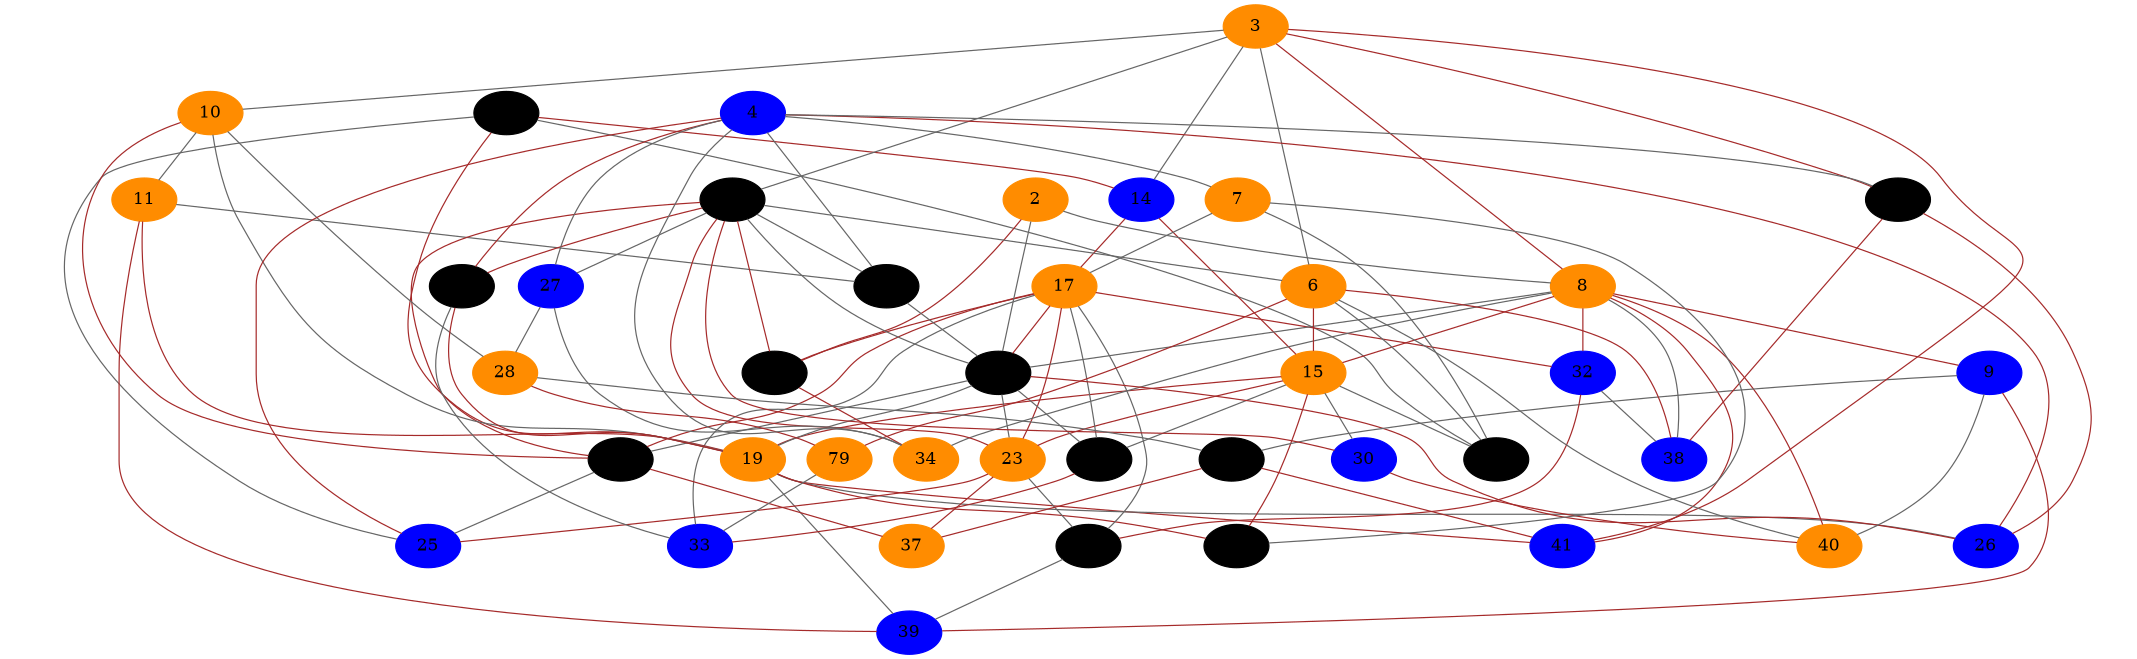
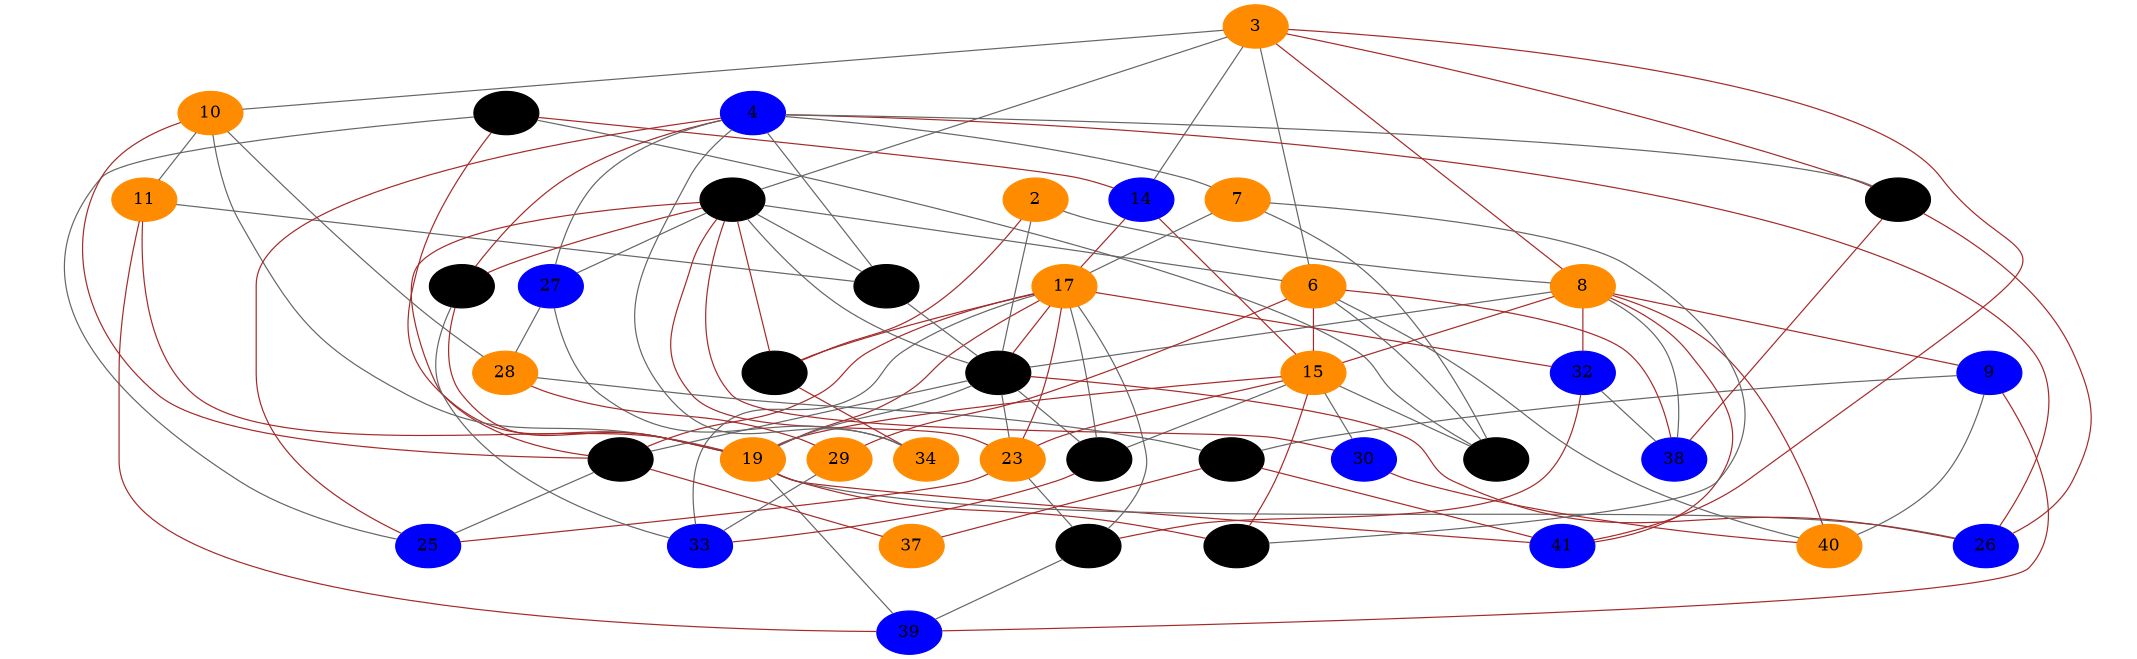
(1248, 357) -> none
none -> (922, 381)
(840, 459) -> (840, 459)
(976, 491) -> none
